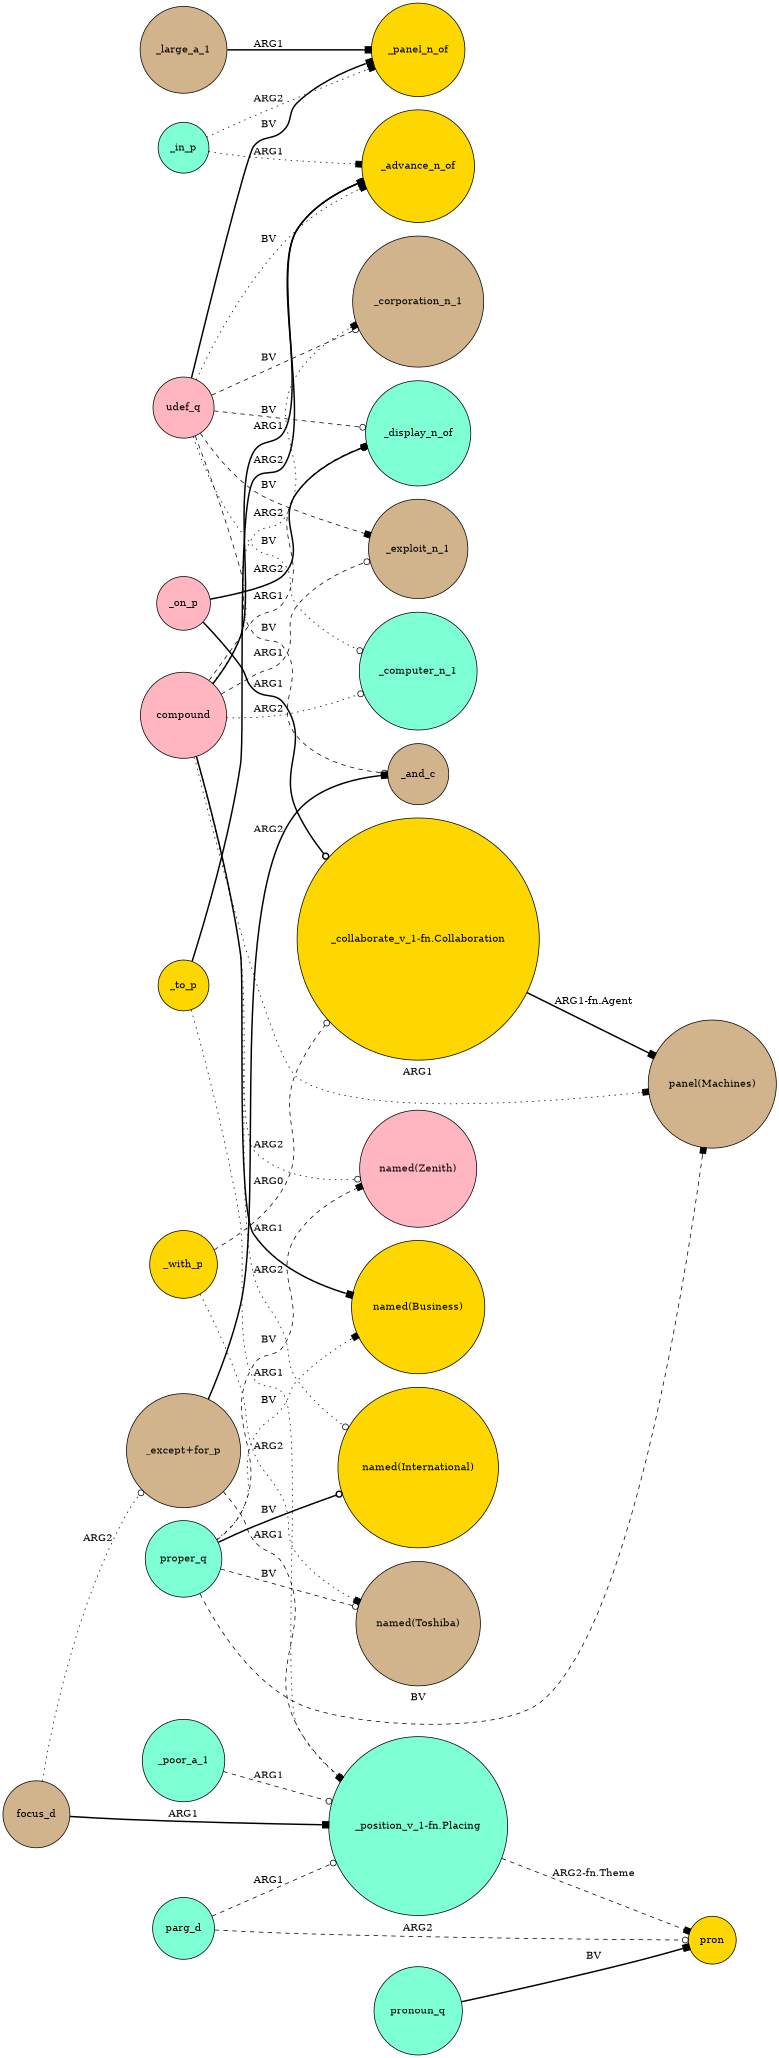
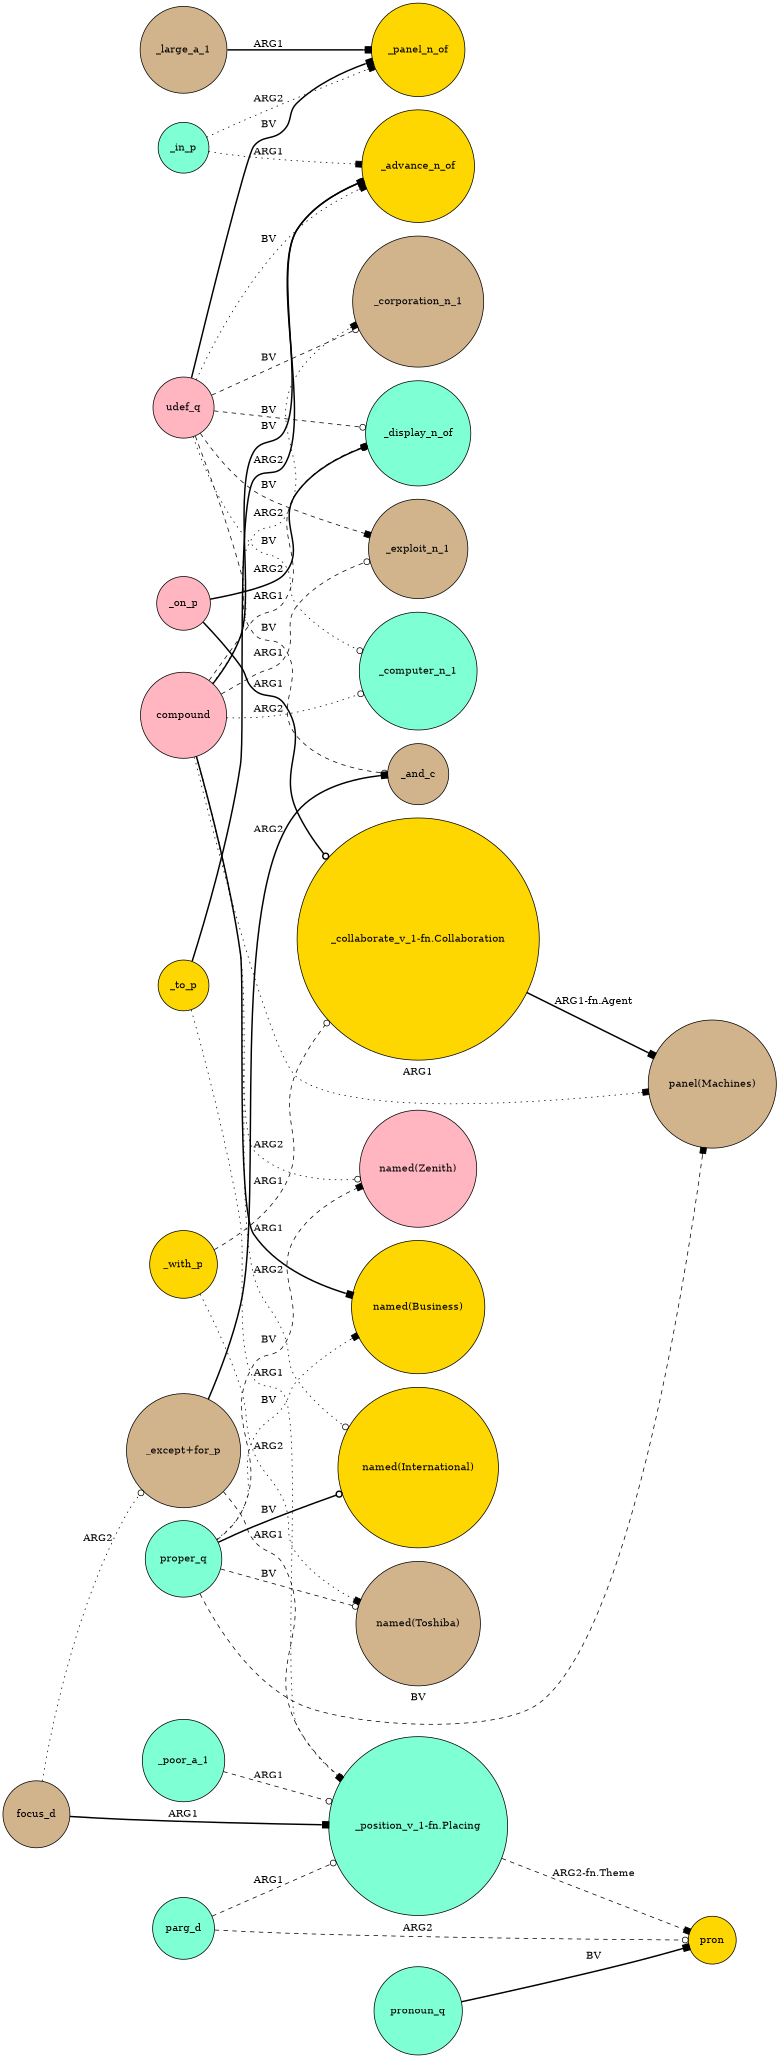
(269, 426) -> (269, 426)
(269, 1182) -> (269, 1182)
